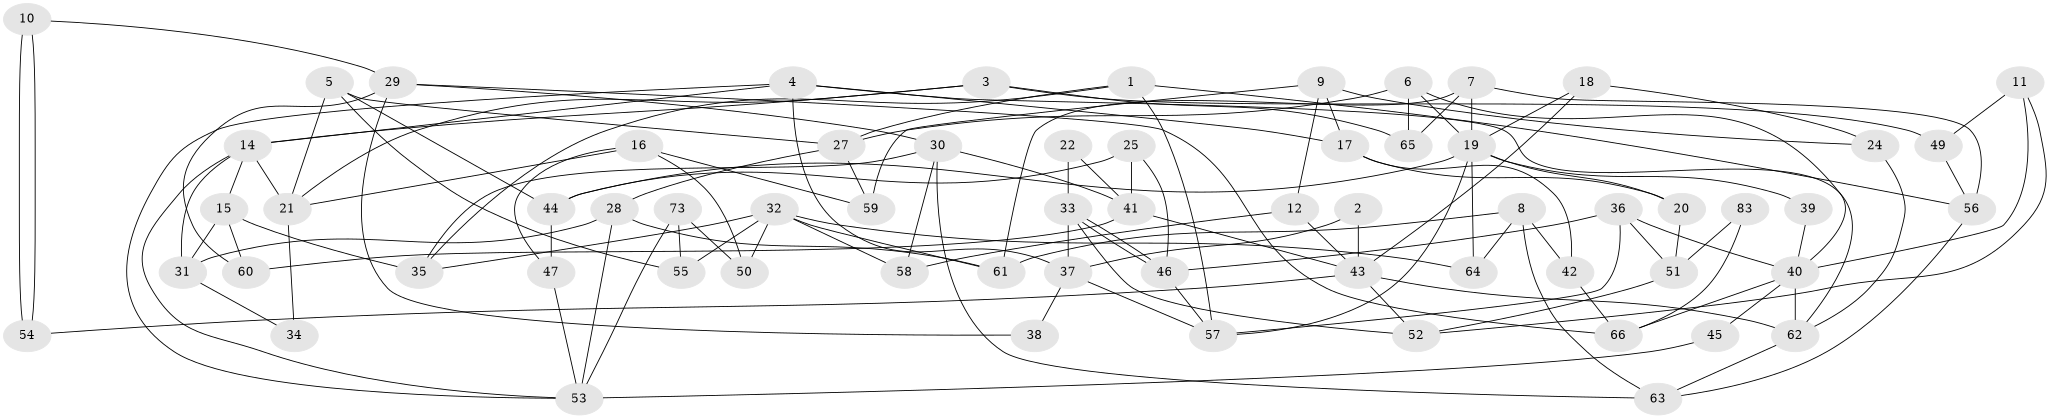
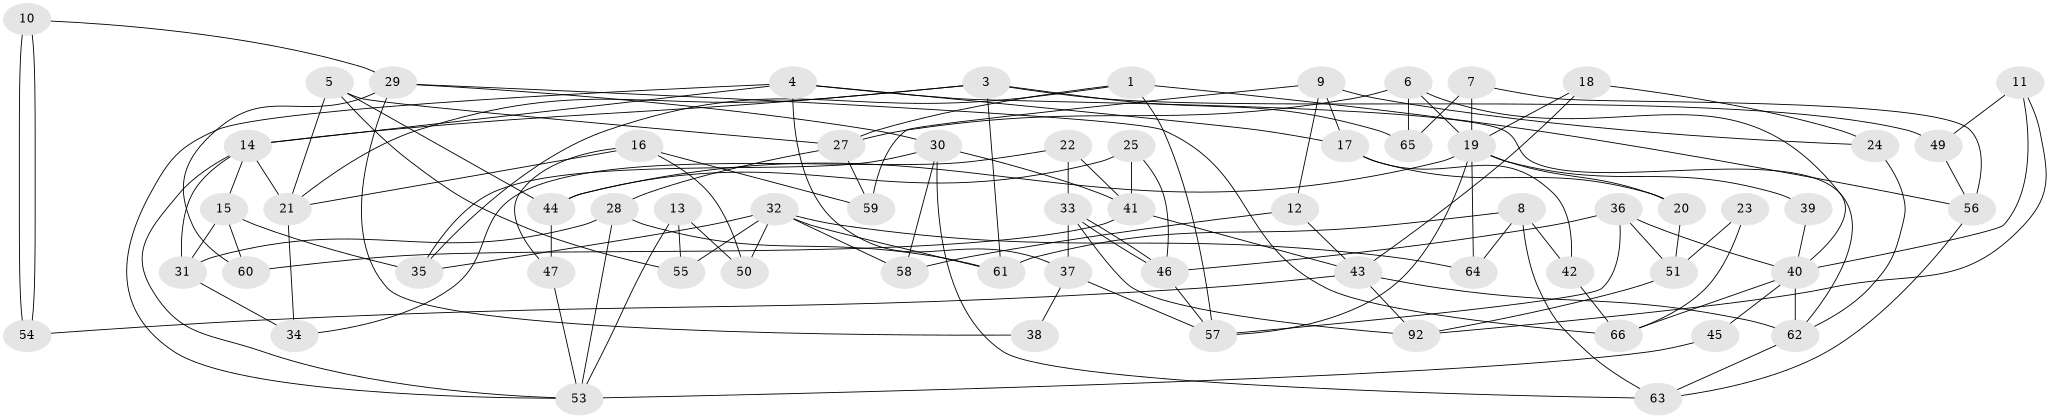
(1043, 127) -> (993, 170)
none -> (535, 188)
(678, 209) -> (678, 209)
(1358, 209) -> none
(1745, 209) -> (1745, 209)
(1416, 336) -> (1416, 336)
